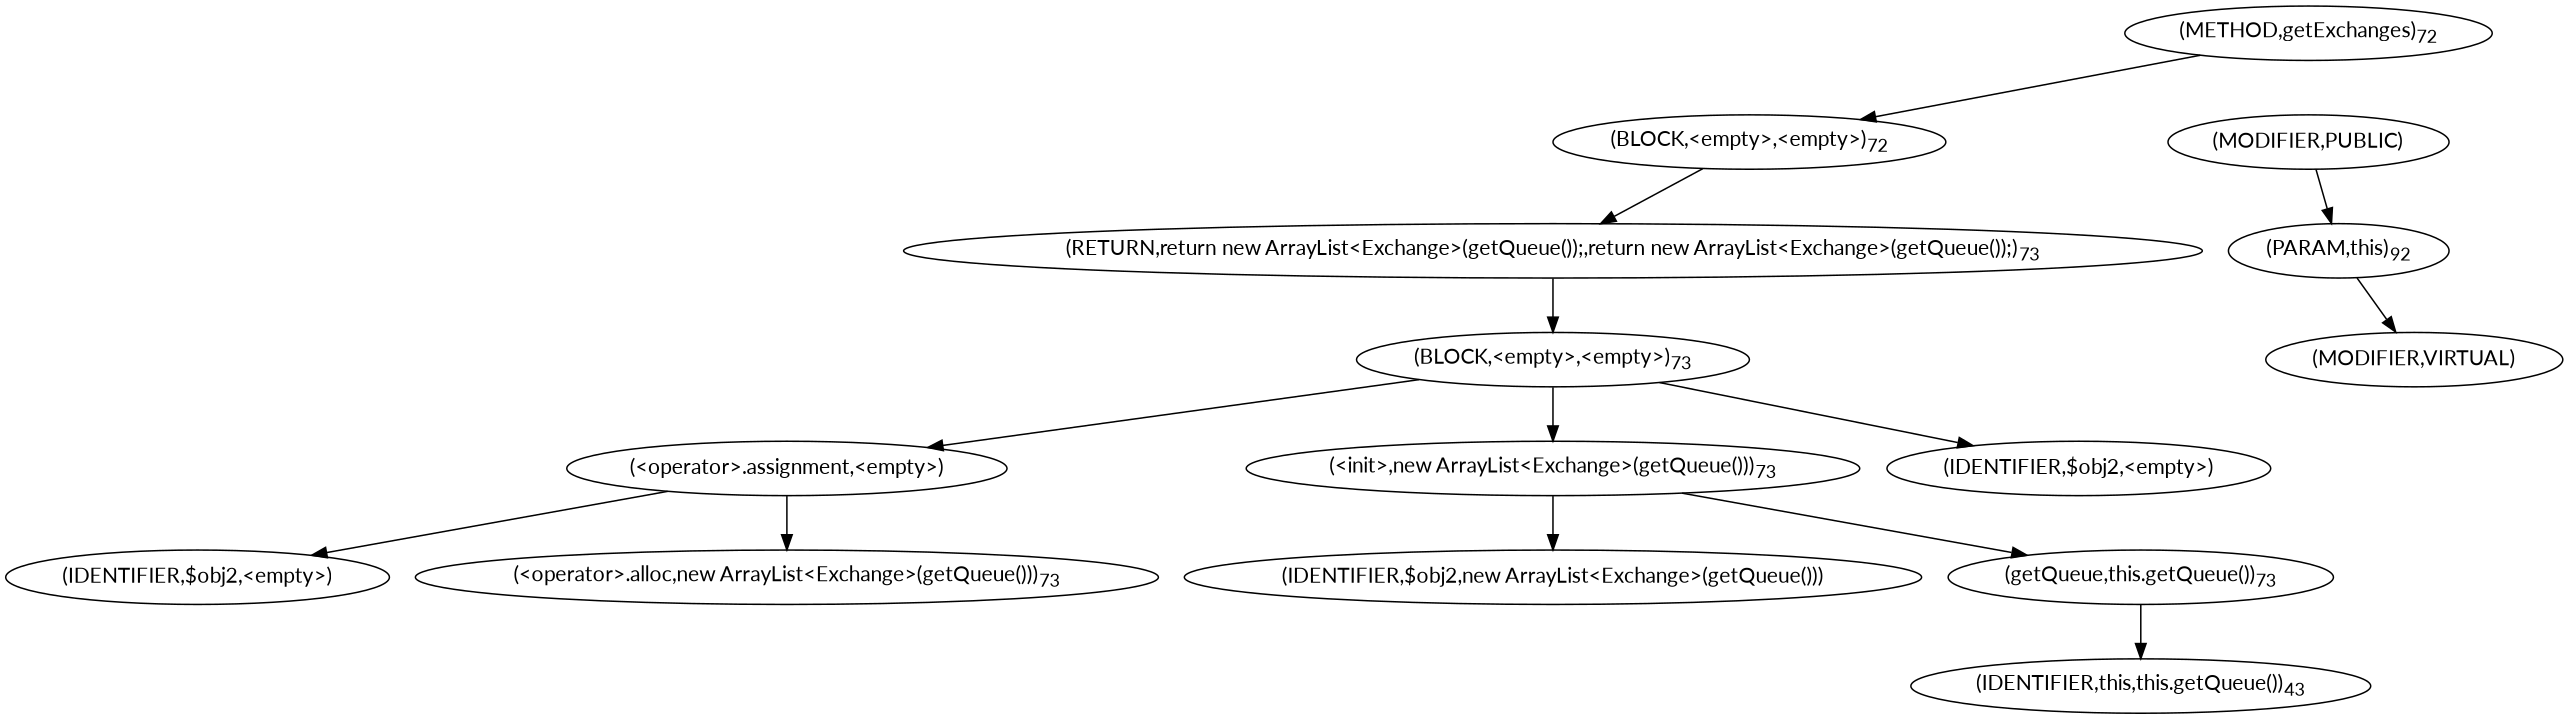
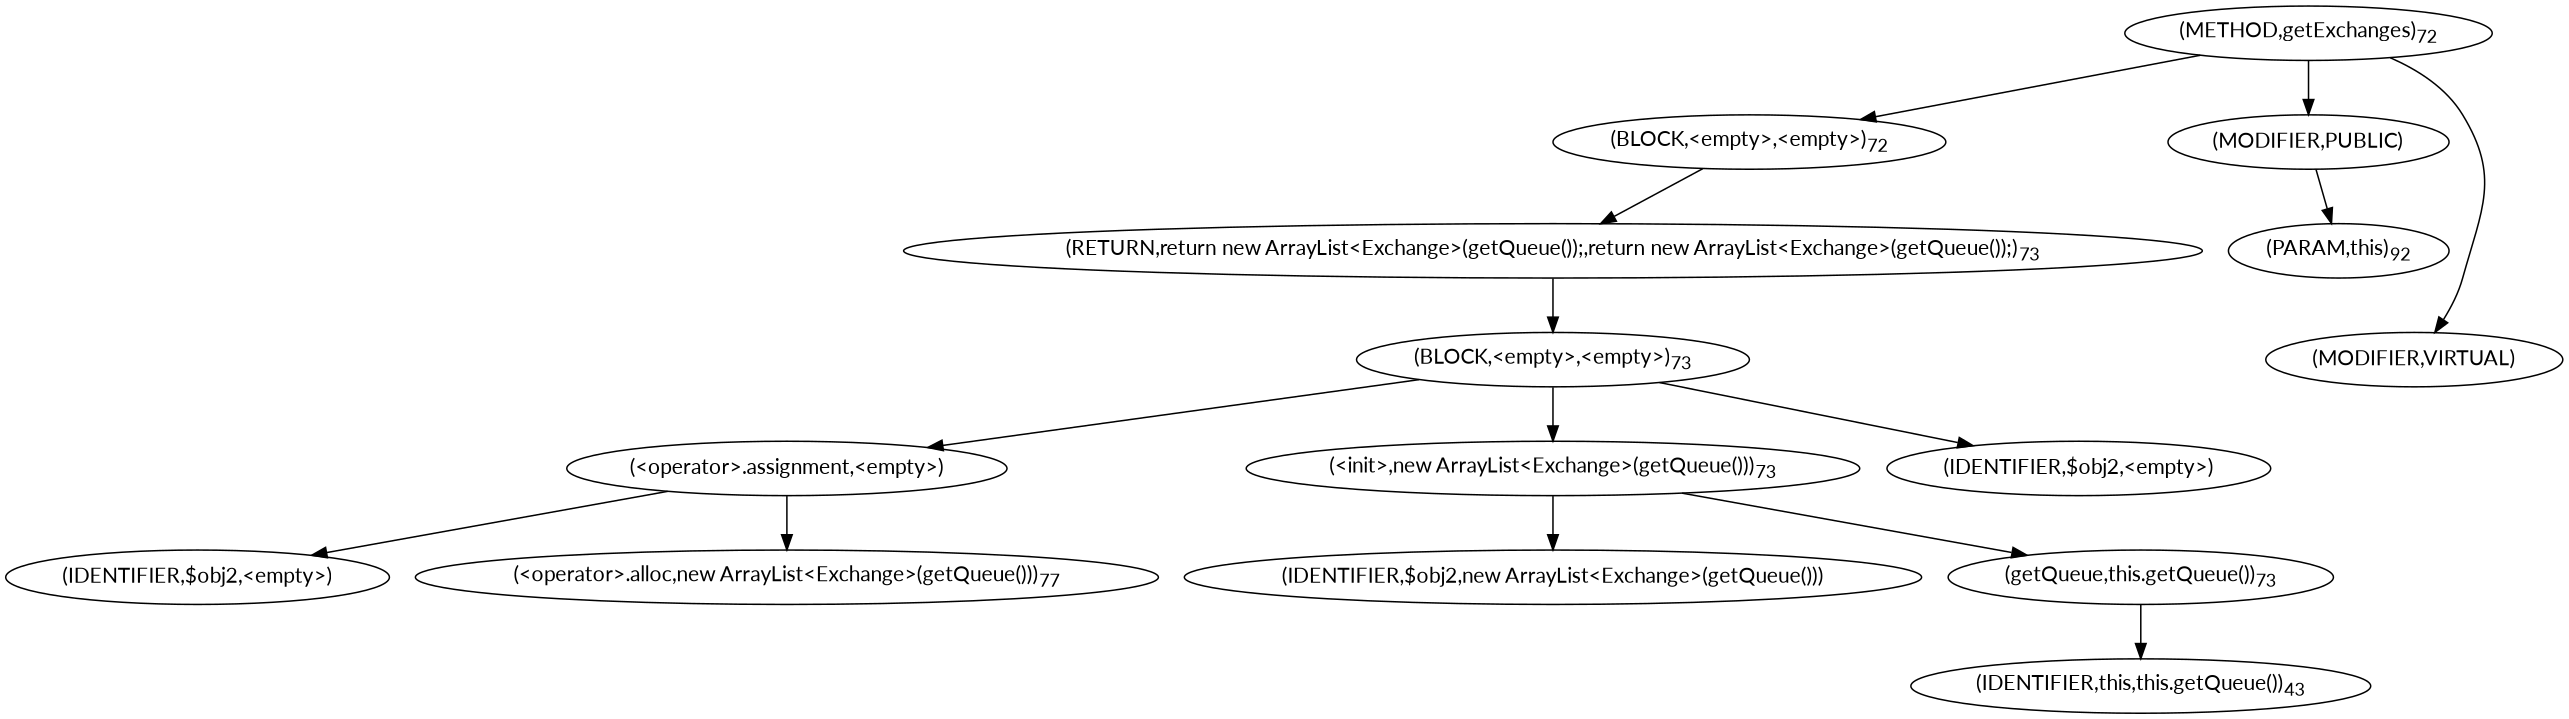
none -> (2309, 80)
(2372, 299) -> (2484, 172)
(1050, 575) -> (1050, 575)
